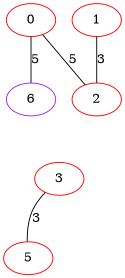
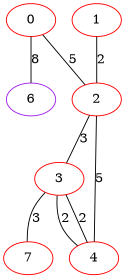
(36, 60) -> (36, 60)
(101, 60) -> (101, 60)
none -> (78, 139)
(28, 258) -> (28, 258)
none -> (94, 258)
